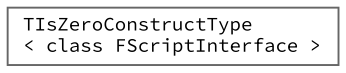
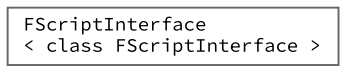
(173, 36) -> (173, 36)
